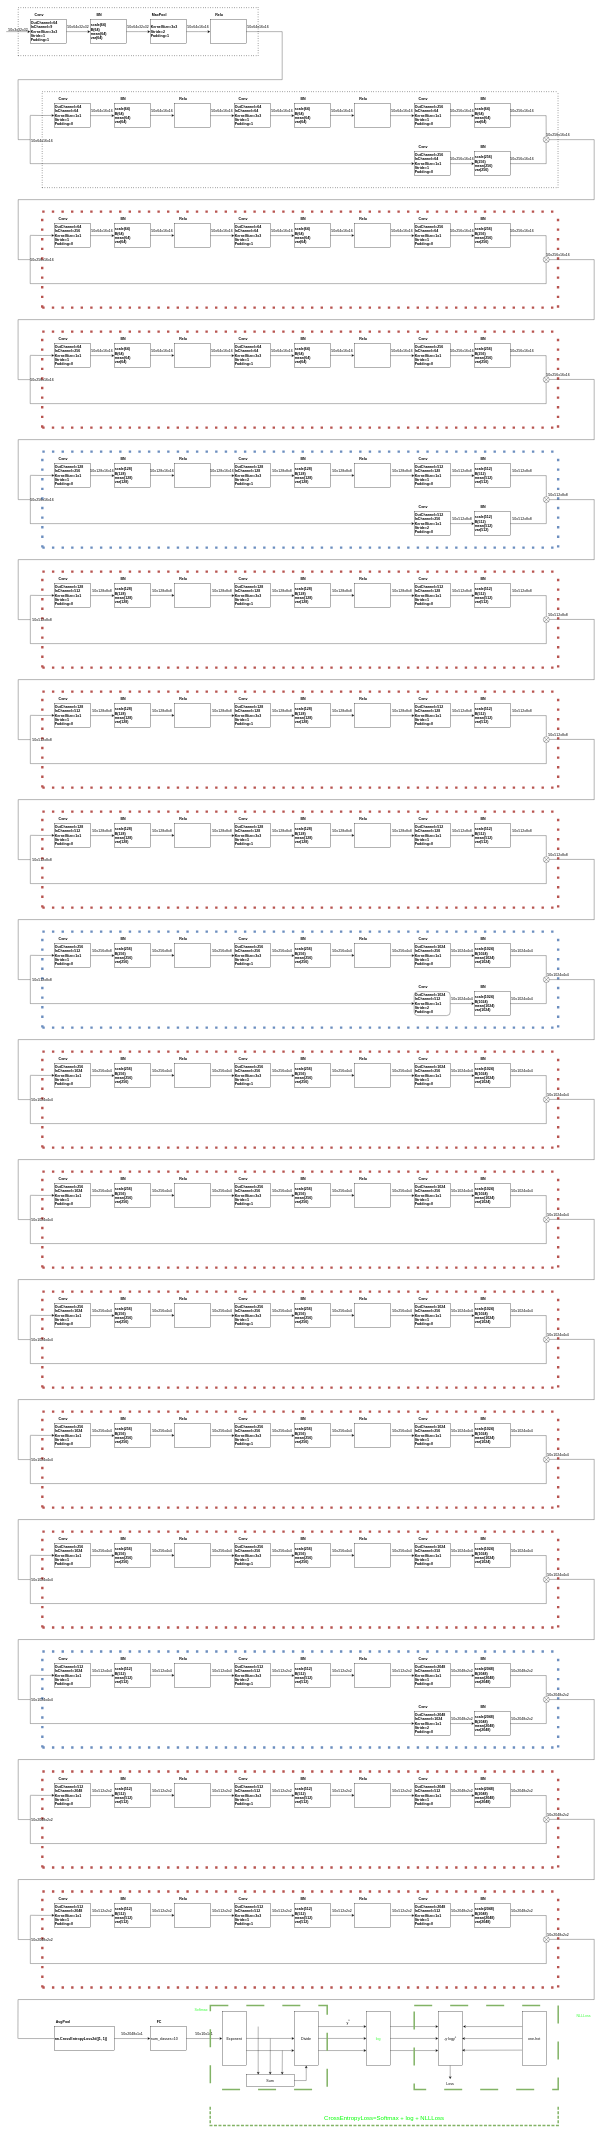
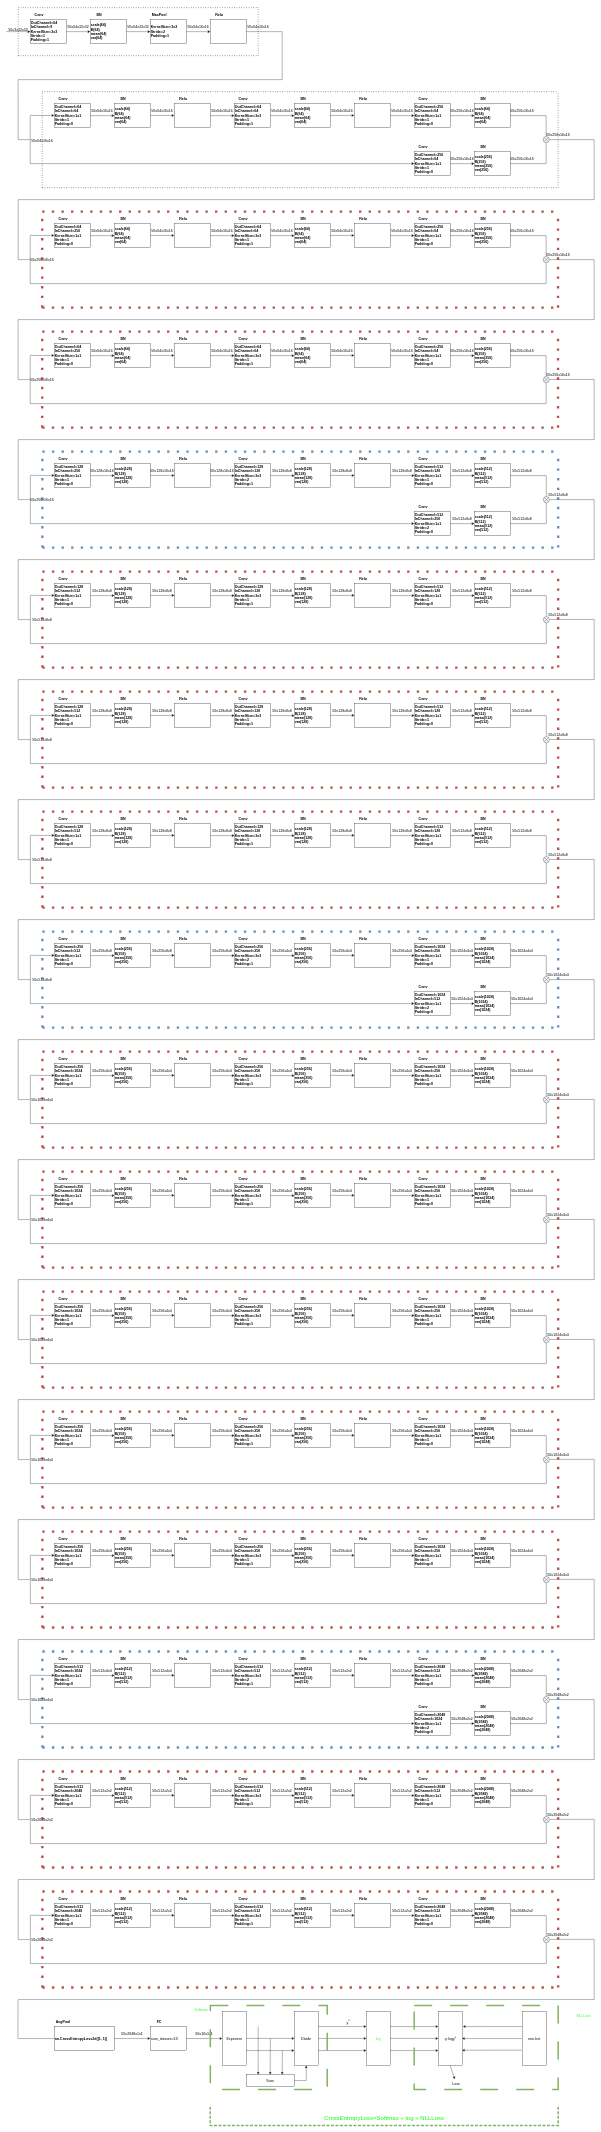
(432, 1004) -> (432, 1004)
(450, 2084) -> (456, 2084)
